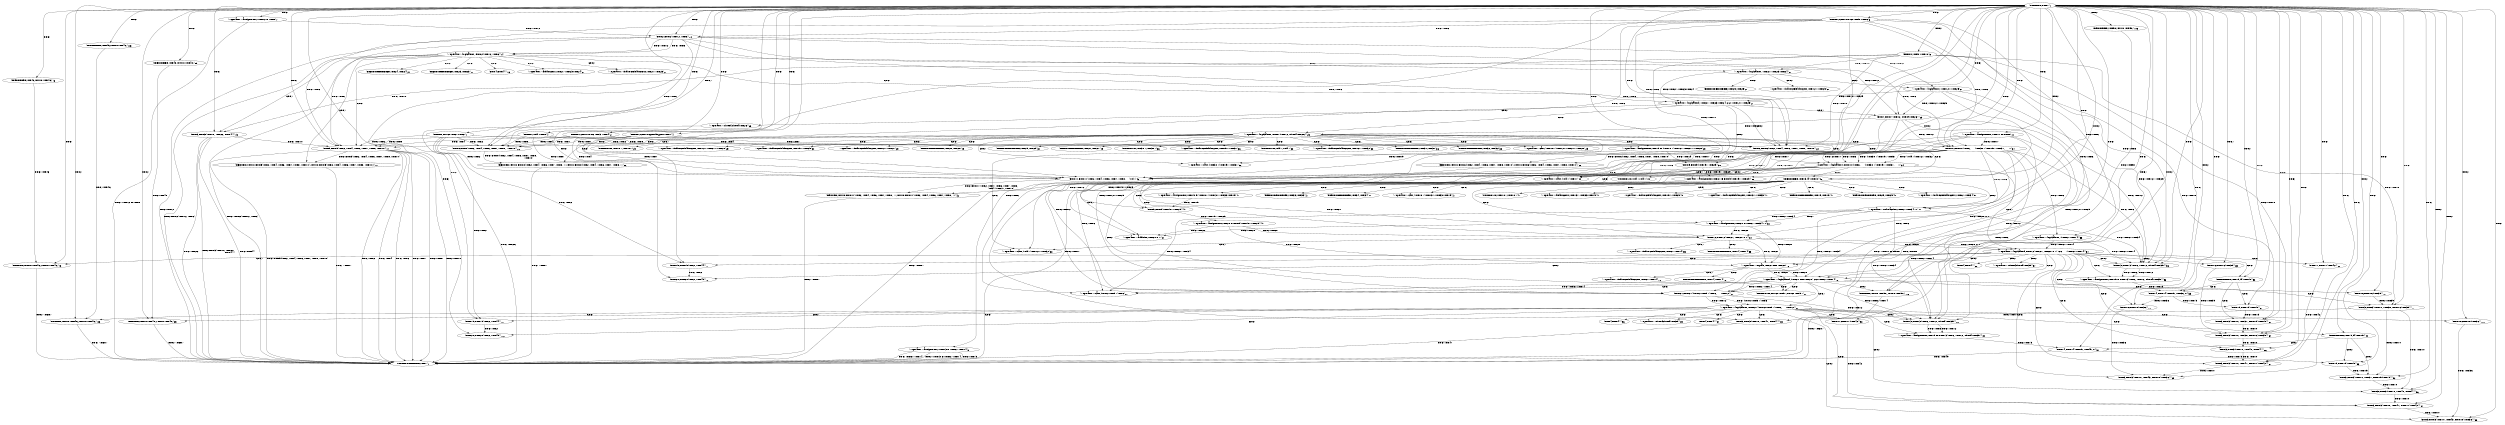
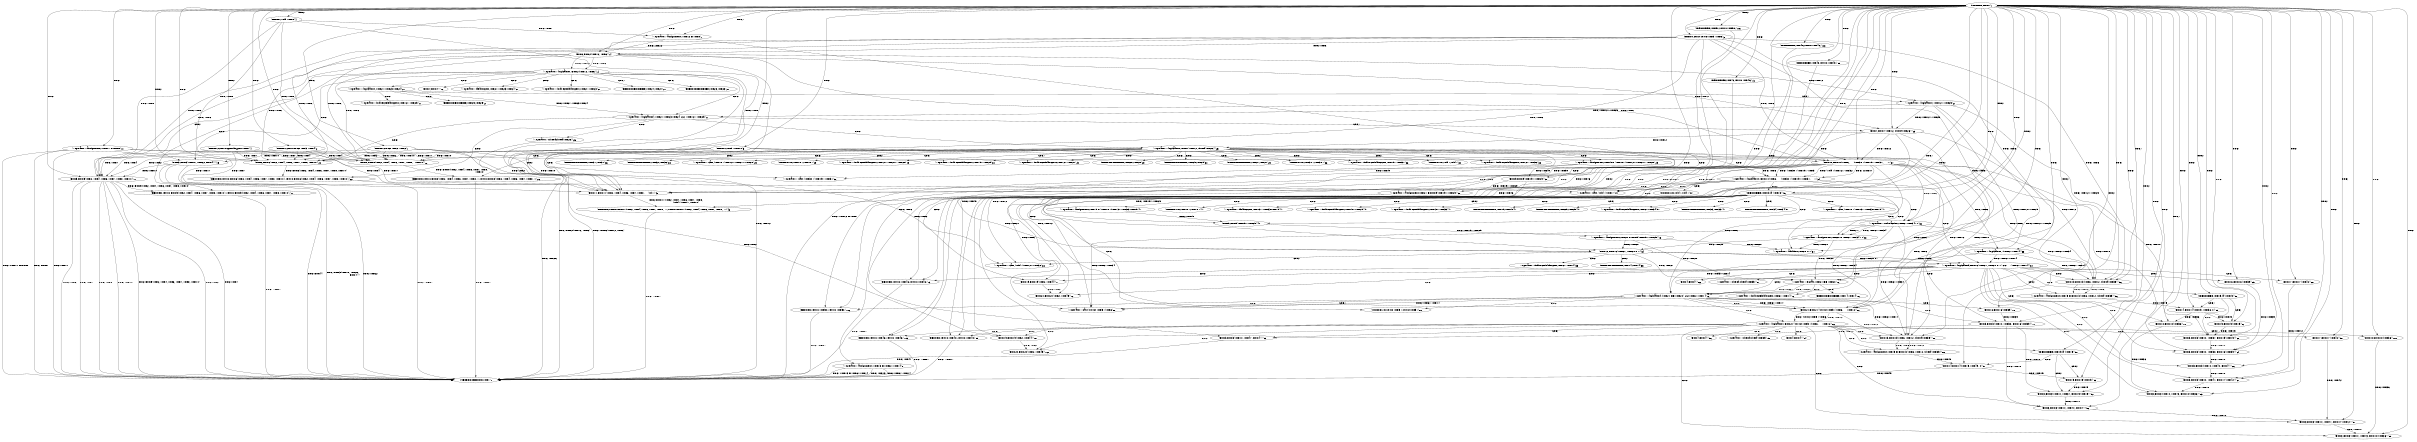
none -> (474, 28)
(1841, 62) -> (566, 150)
(1980, 216) -> (1731, 230)
